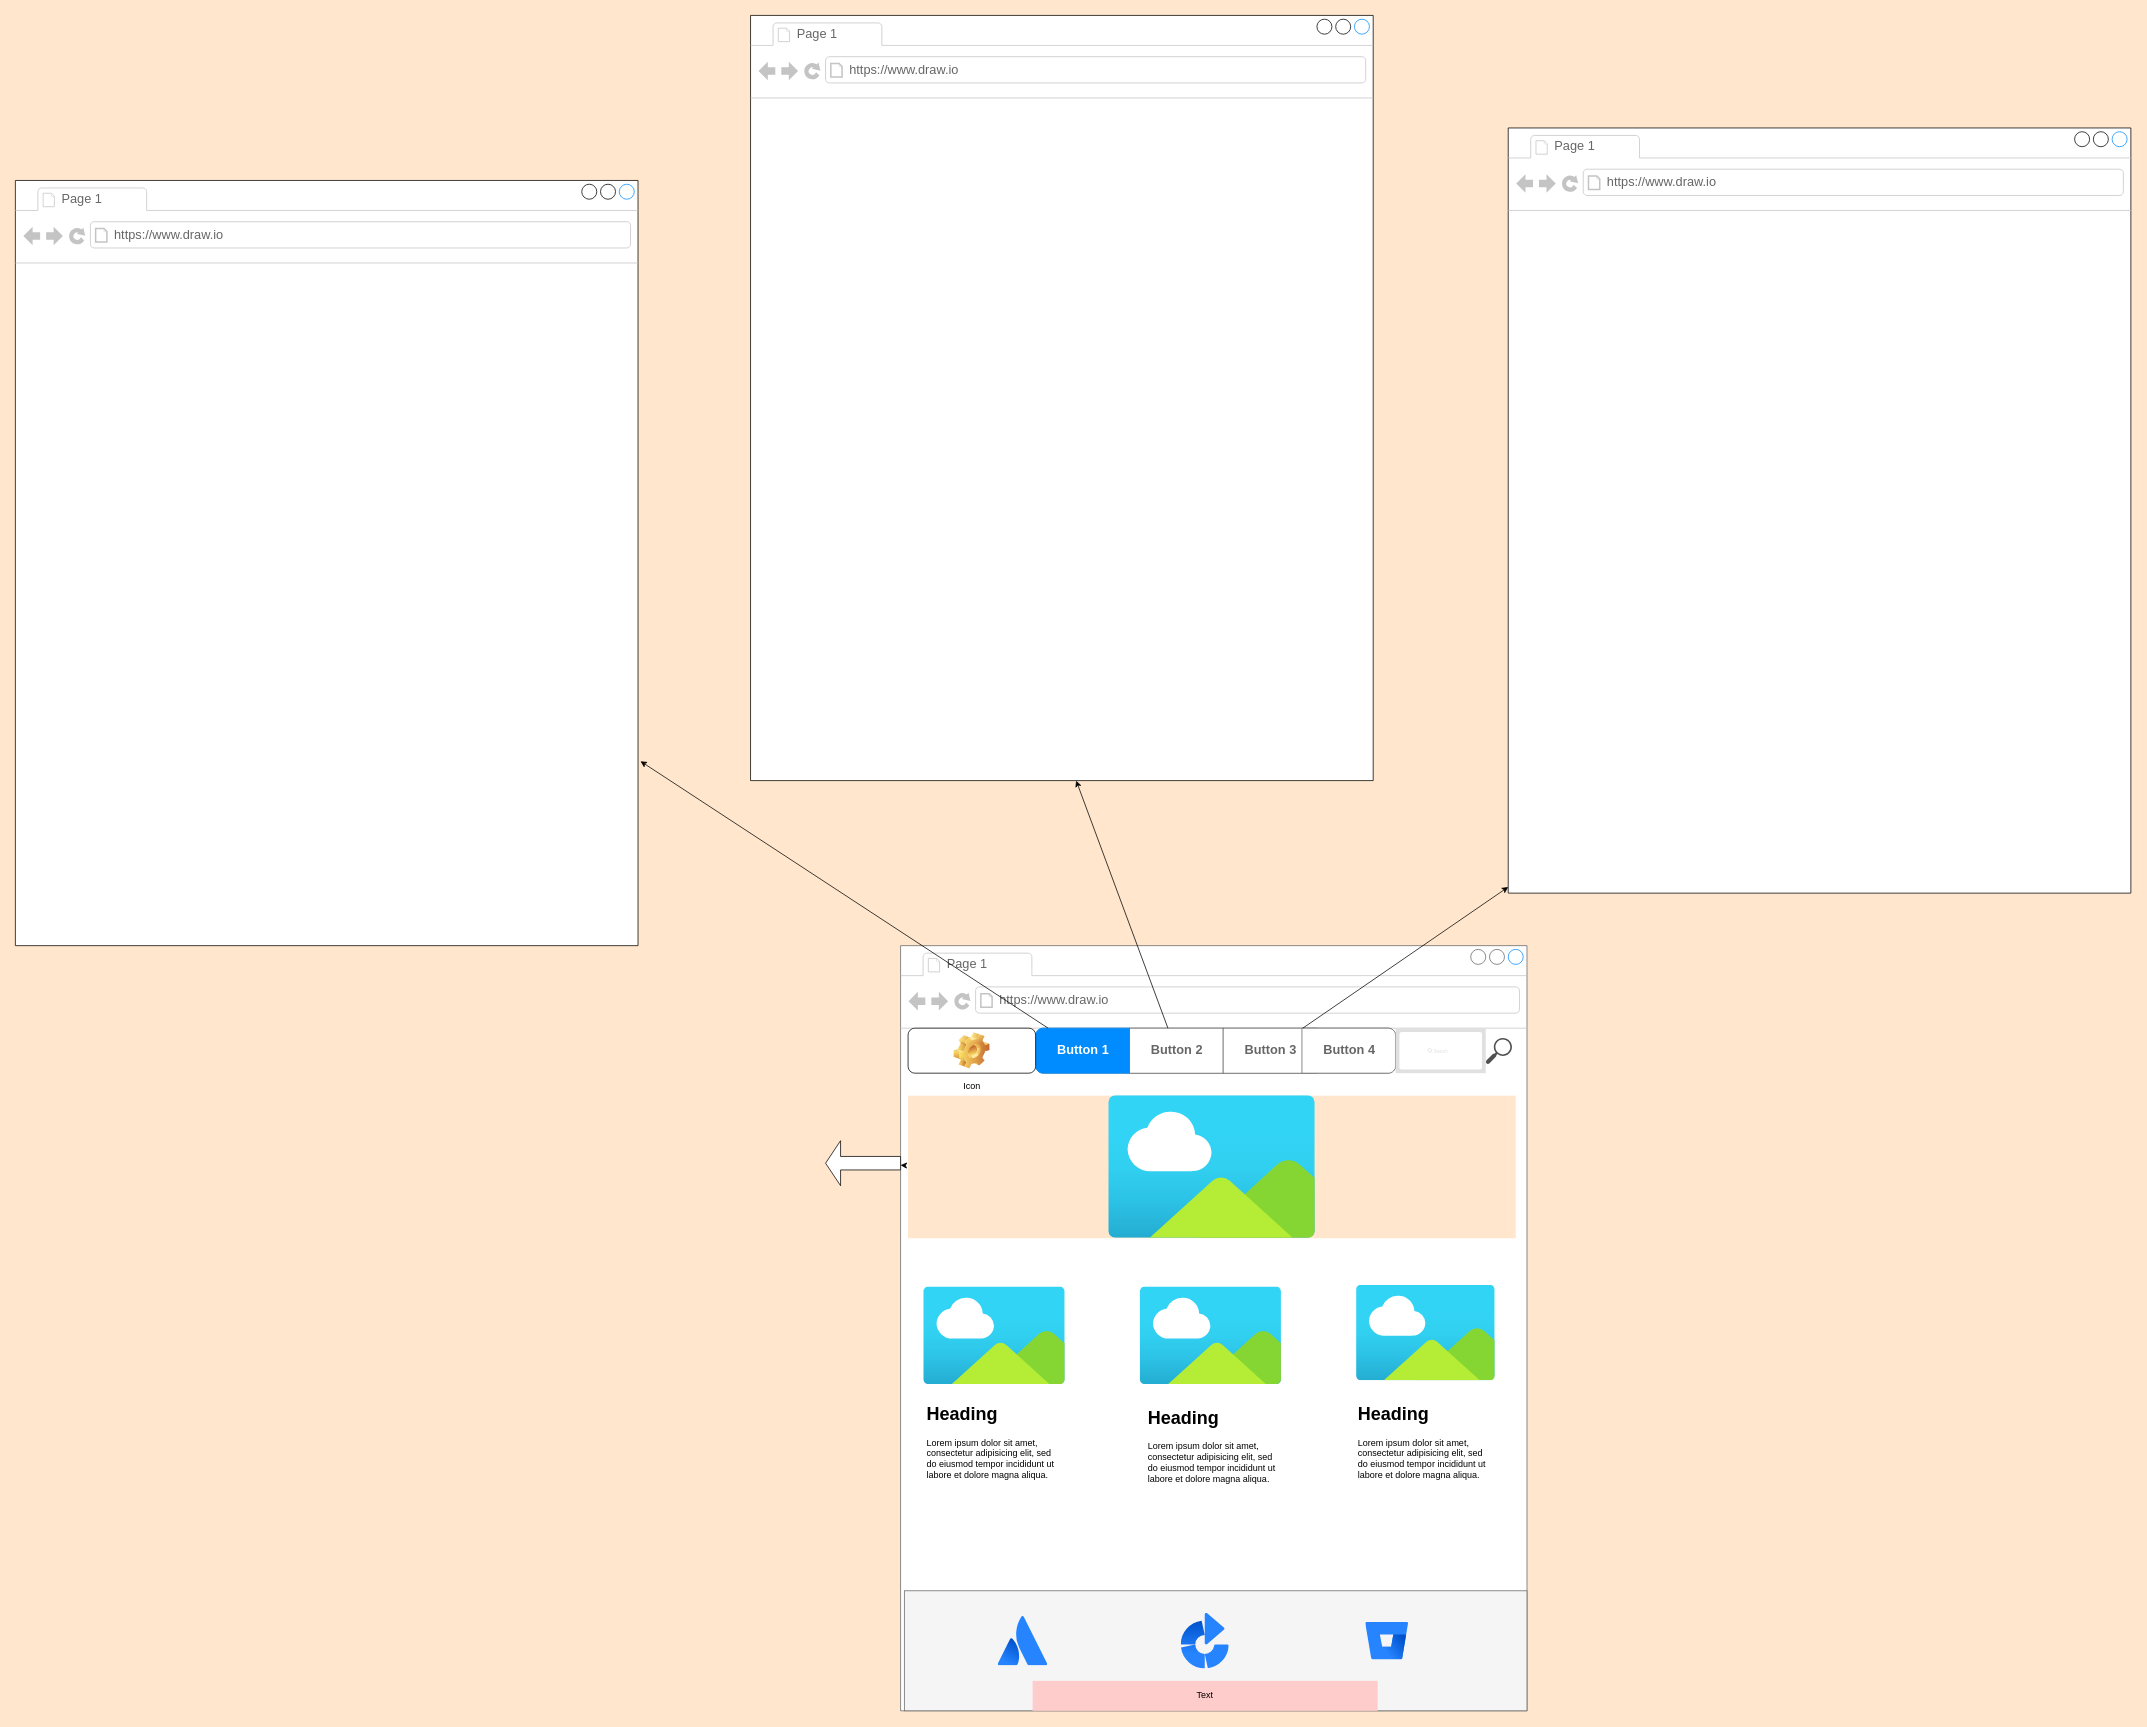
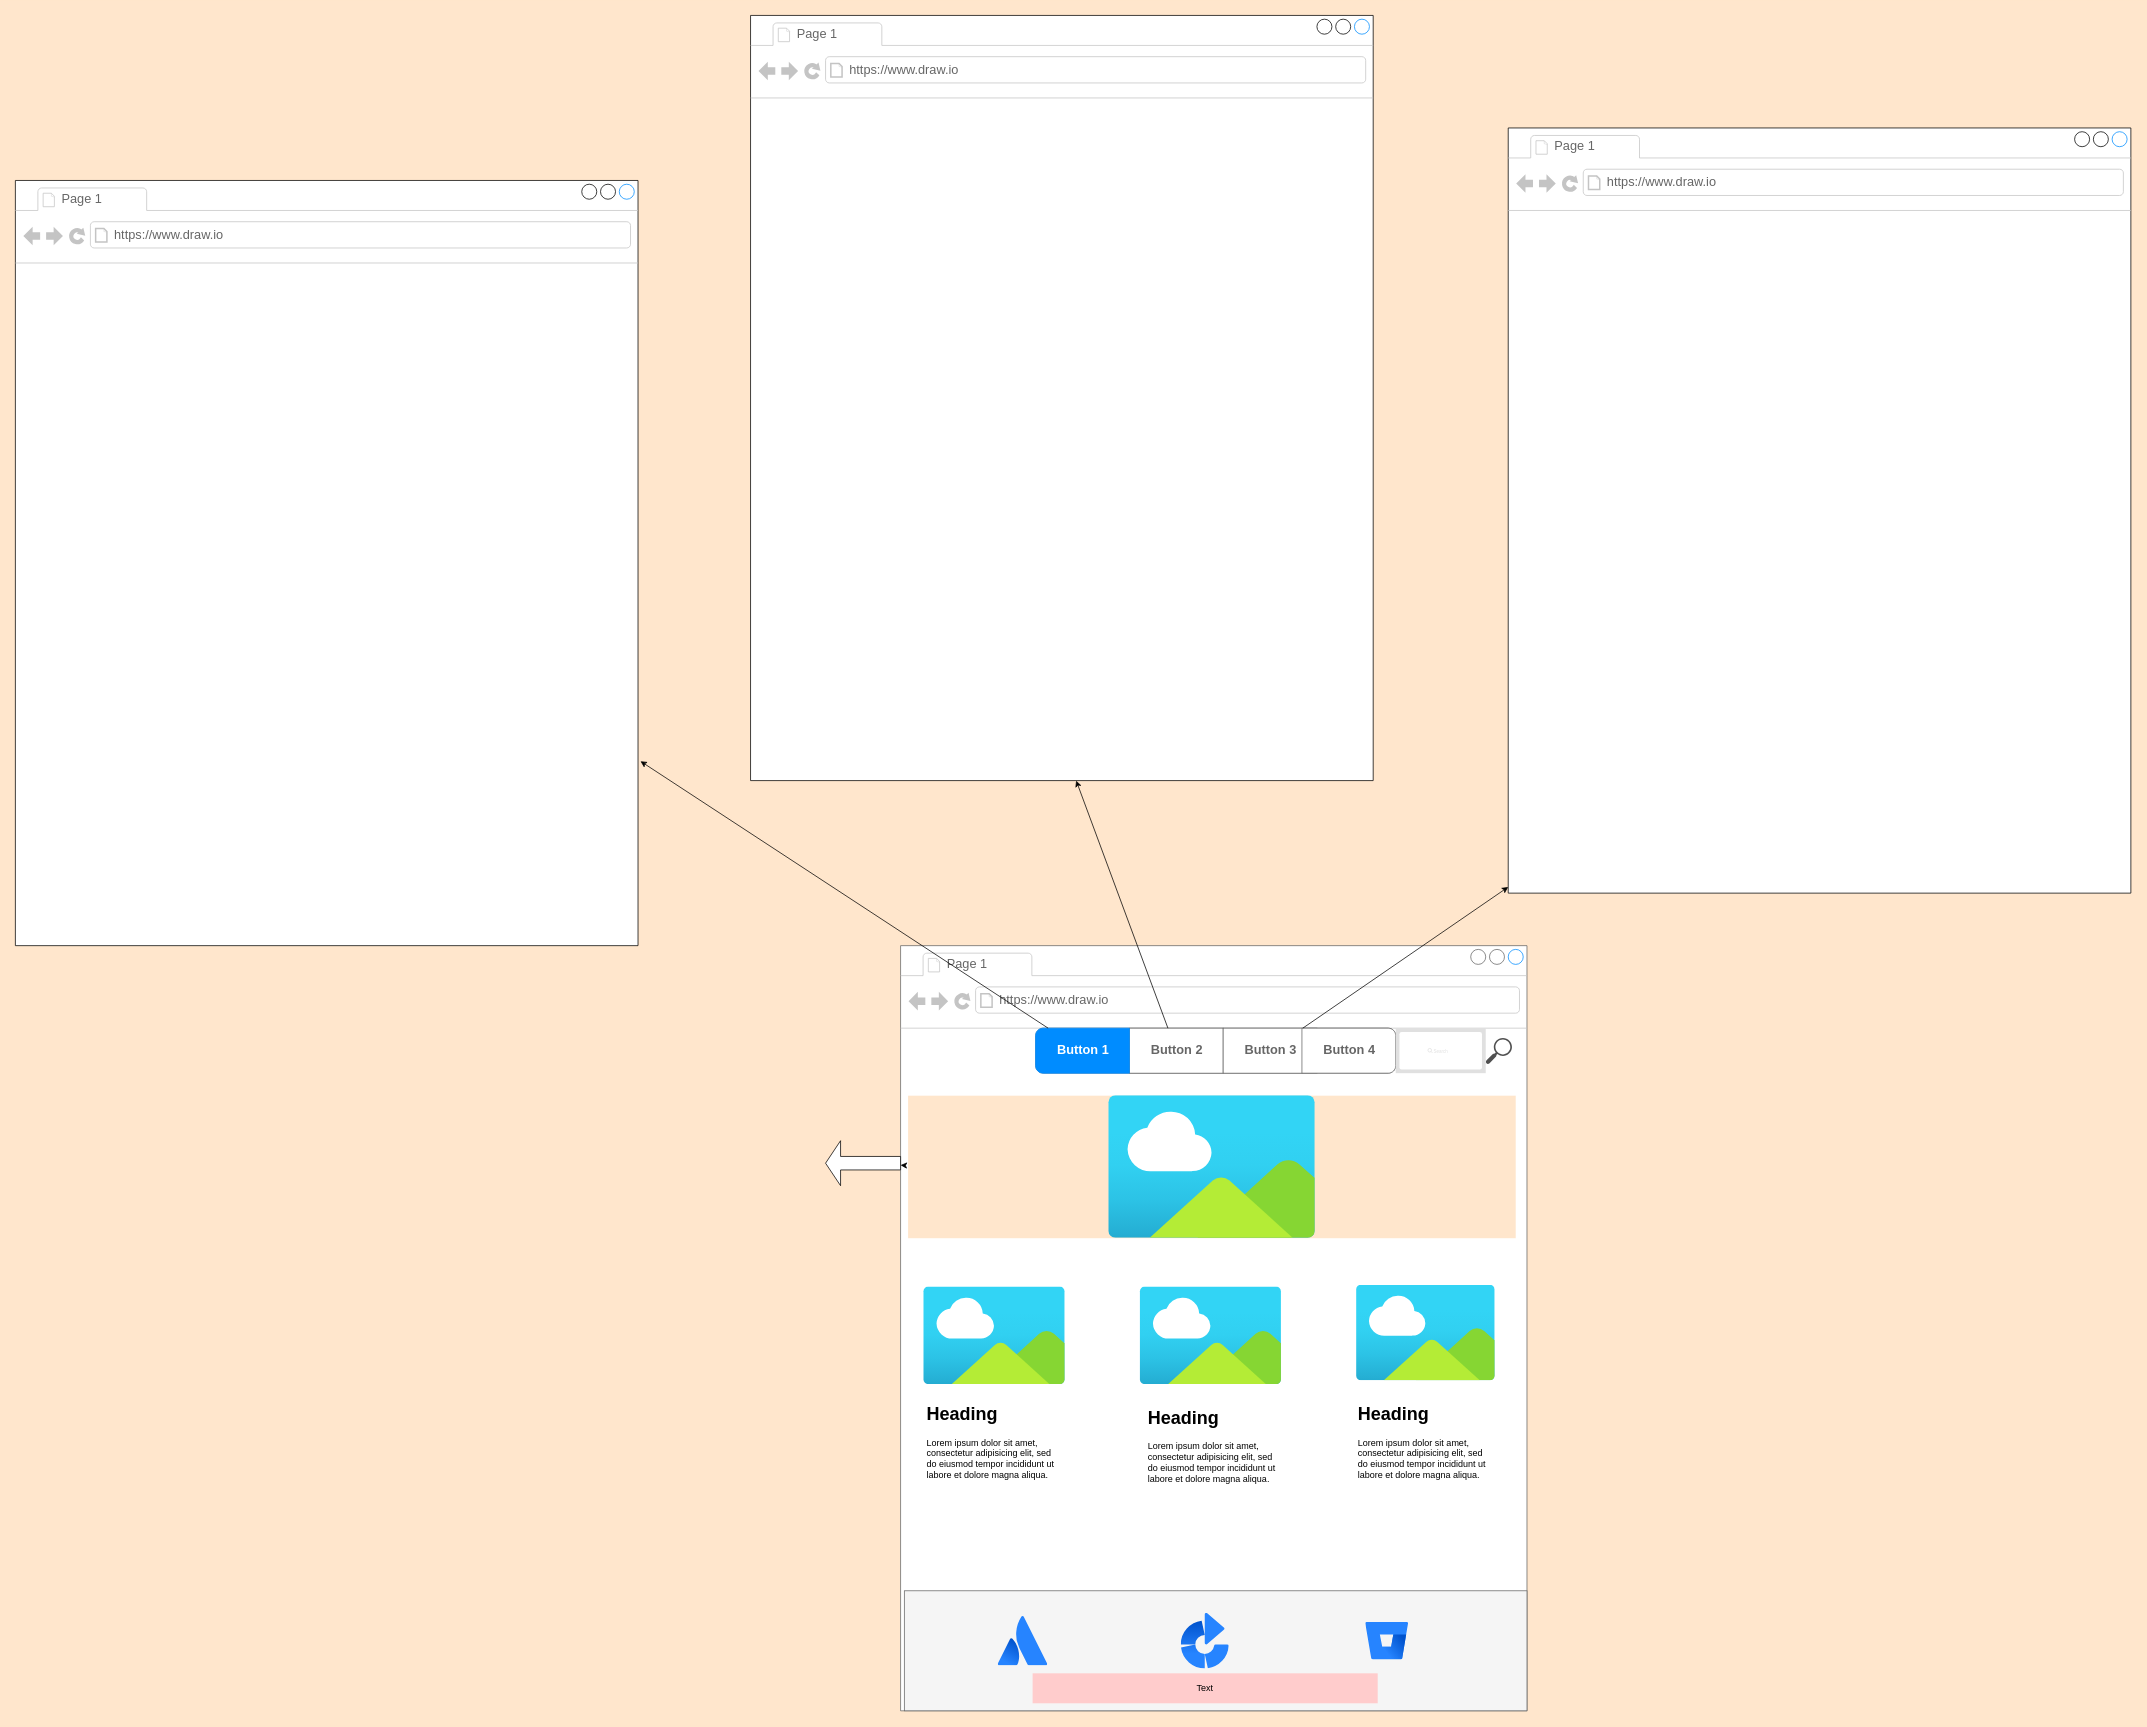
(972, 1050) -> none
(1205, 1695) -> (1205, 1688)
